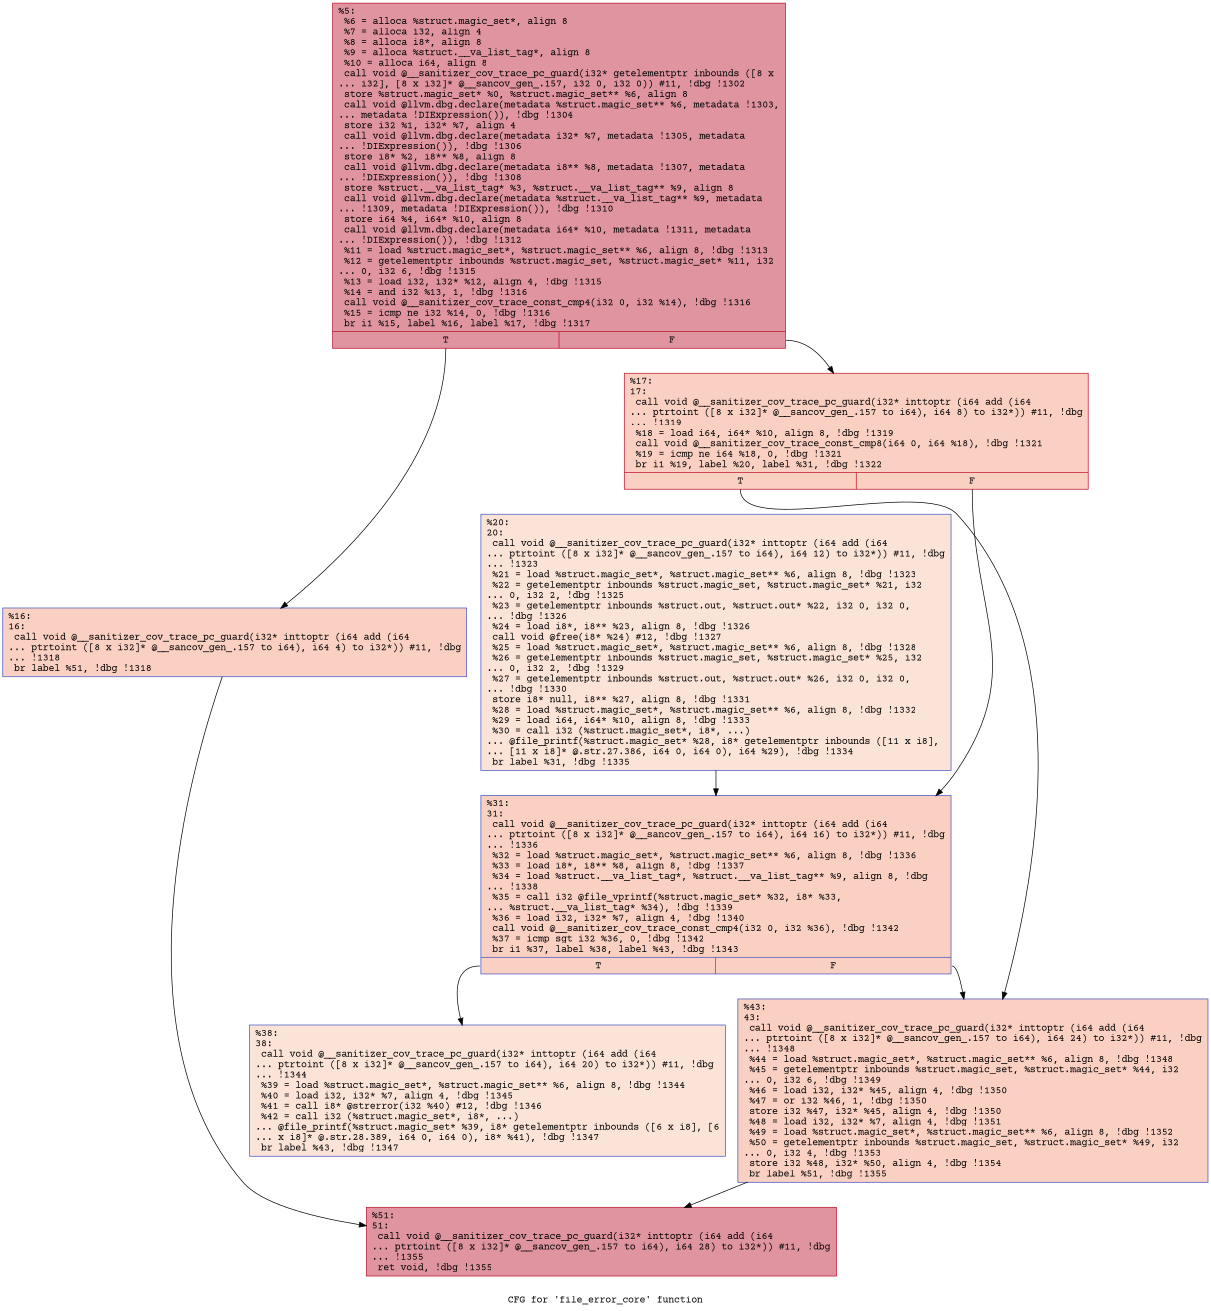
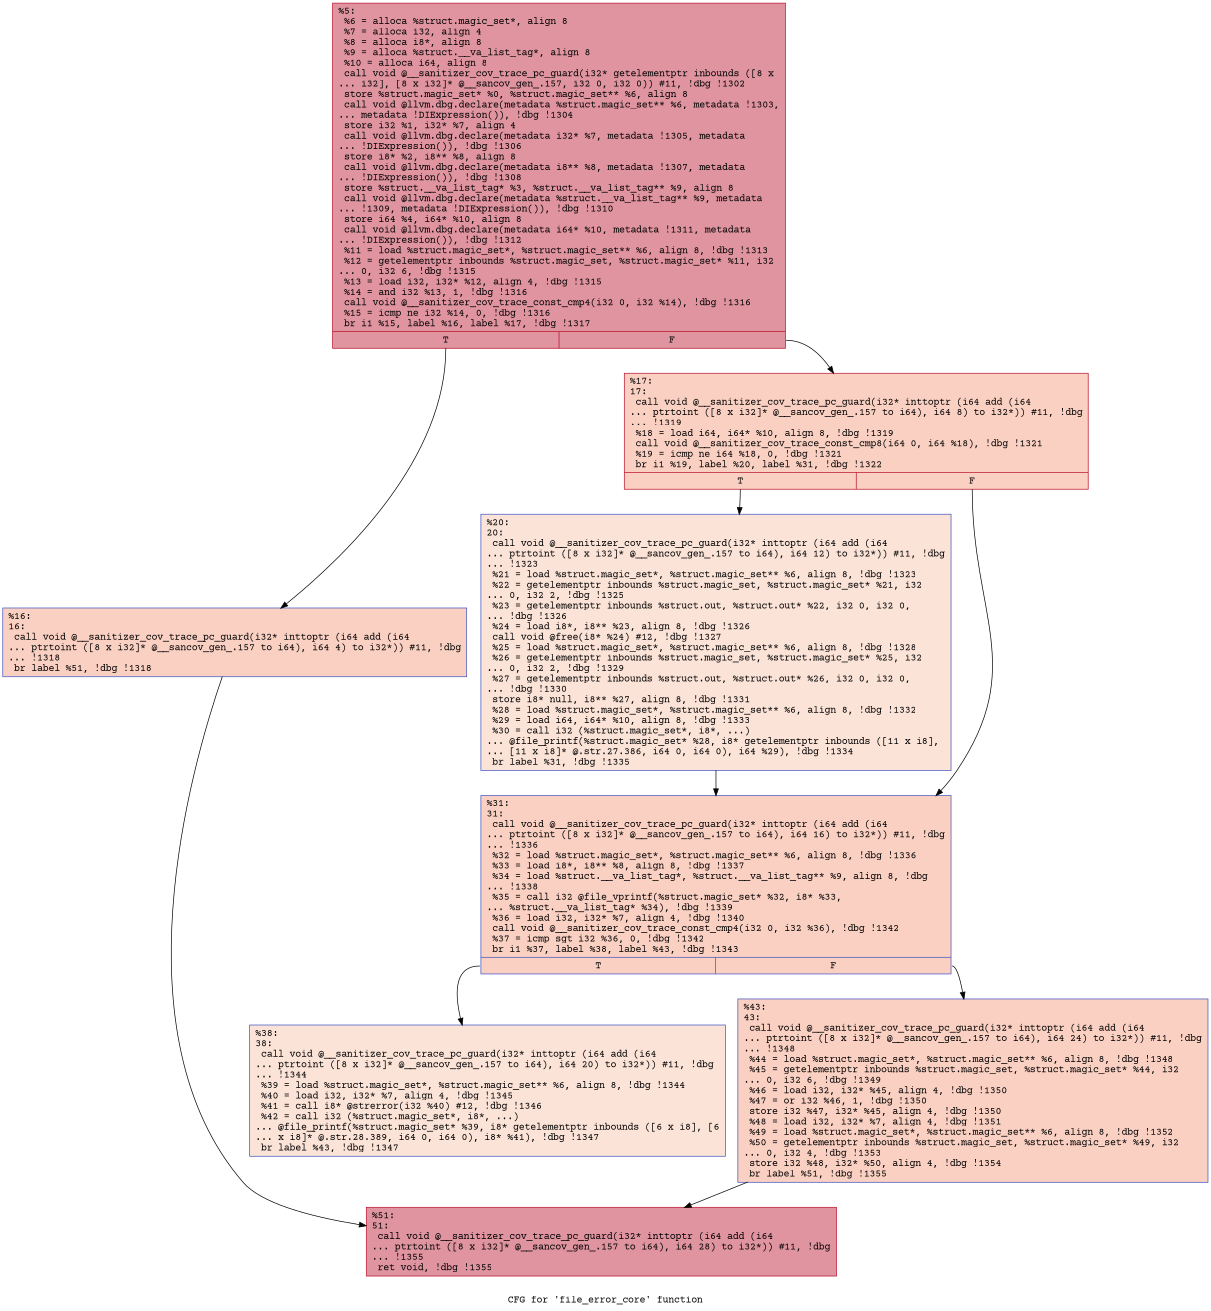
(1021, 633) -> (740, 498)
